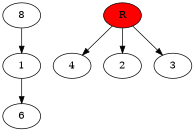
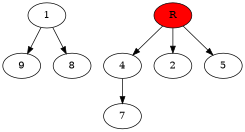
(22, 37) -> (58, 37)
(173, 66) -> (223, 66)
(22, 116) -> (22, 66)
none -> (122, 116)
